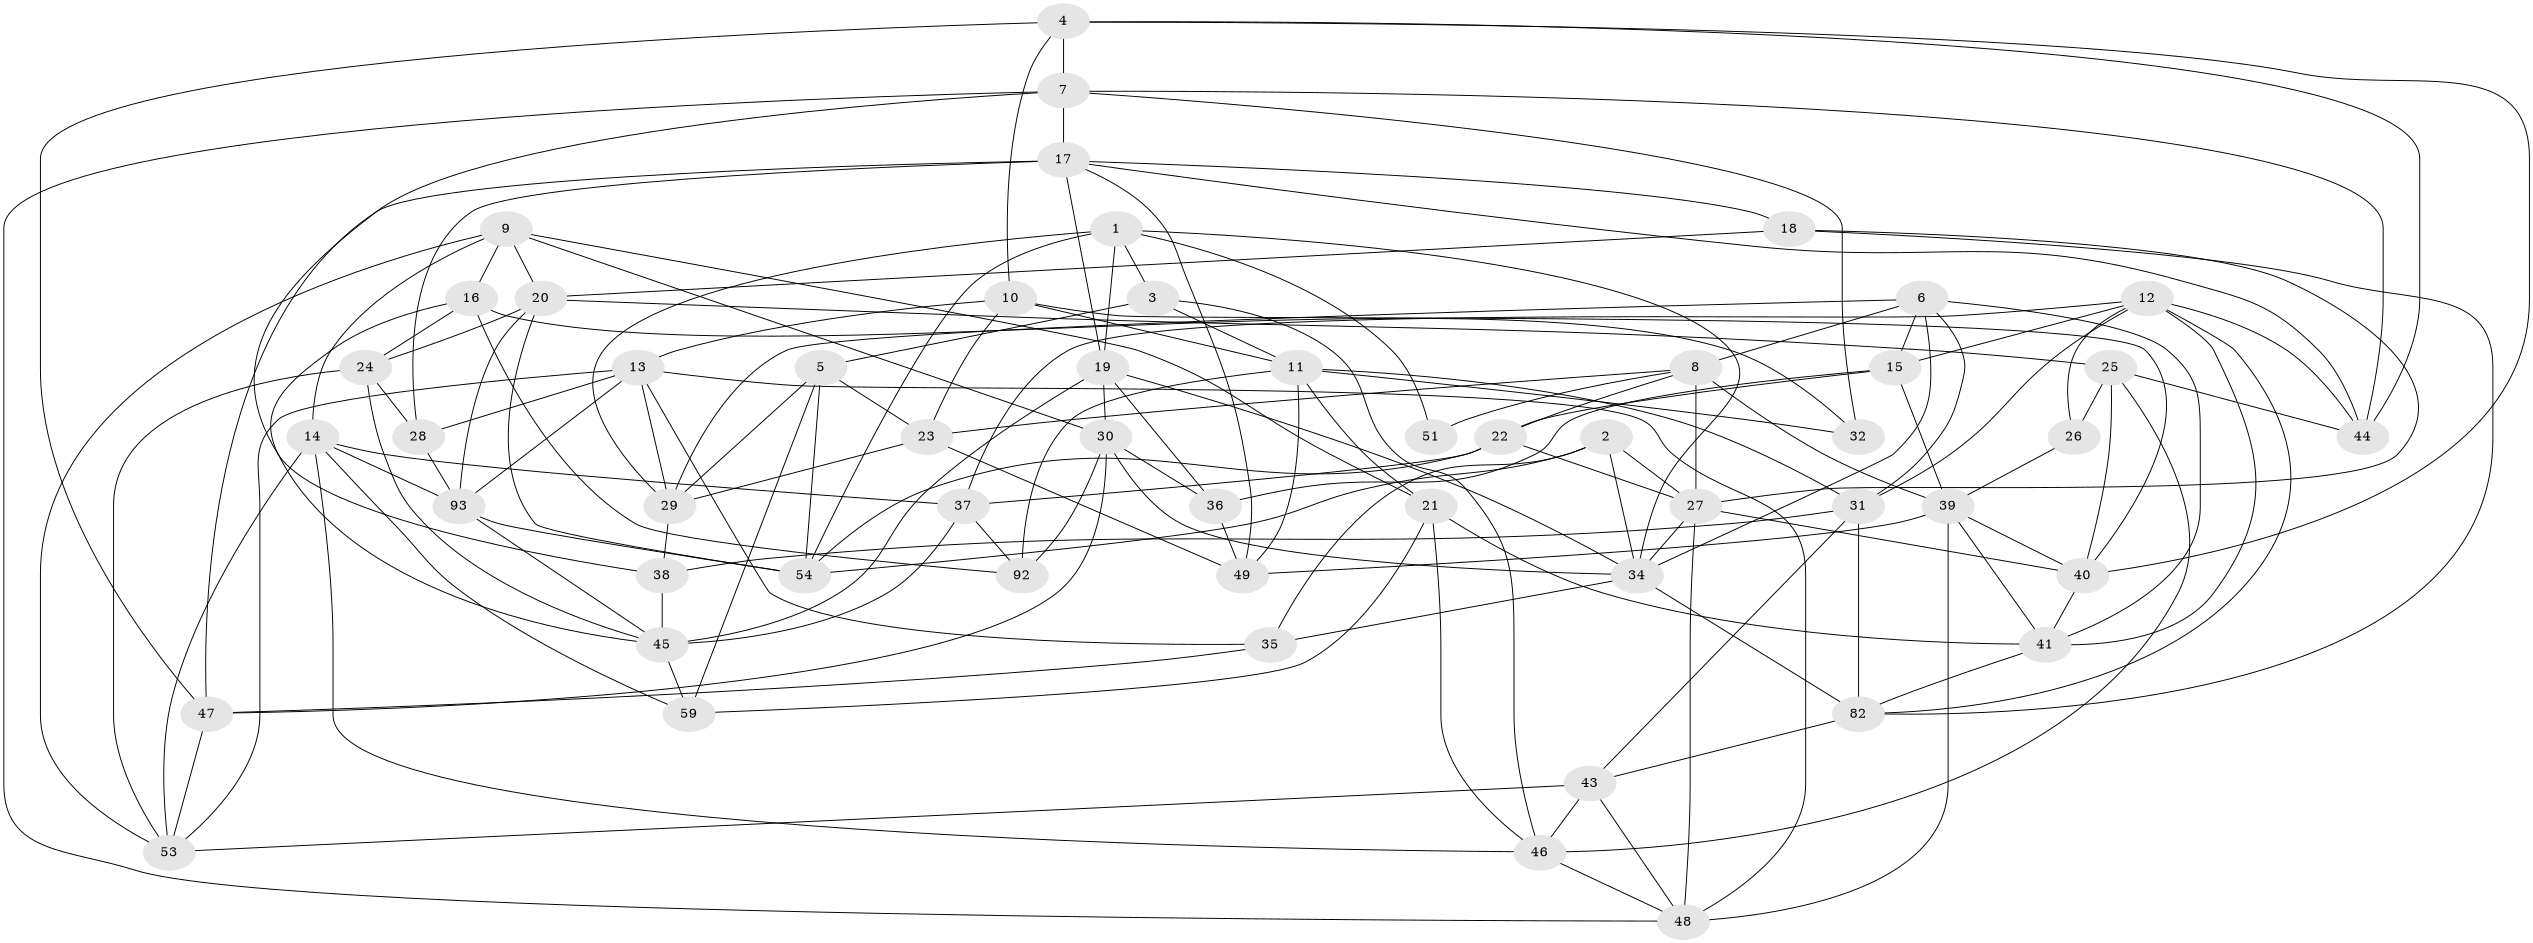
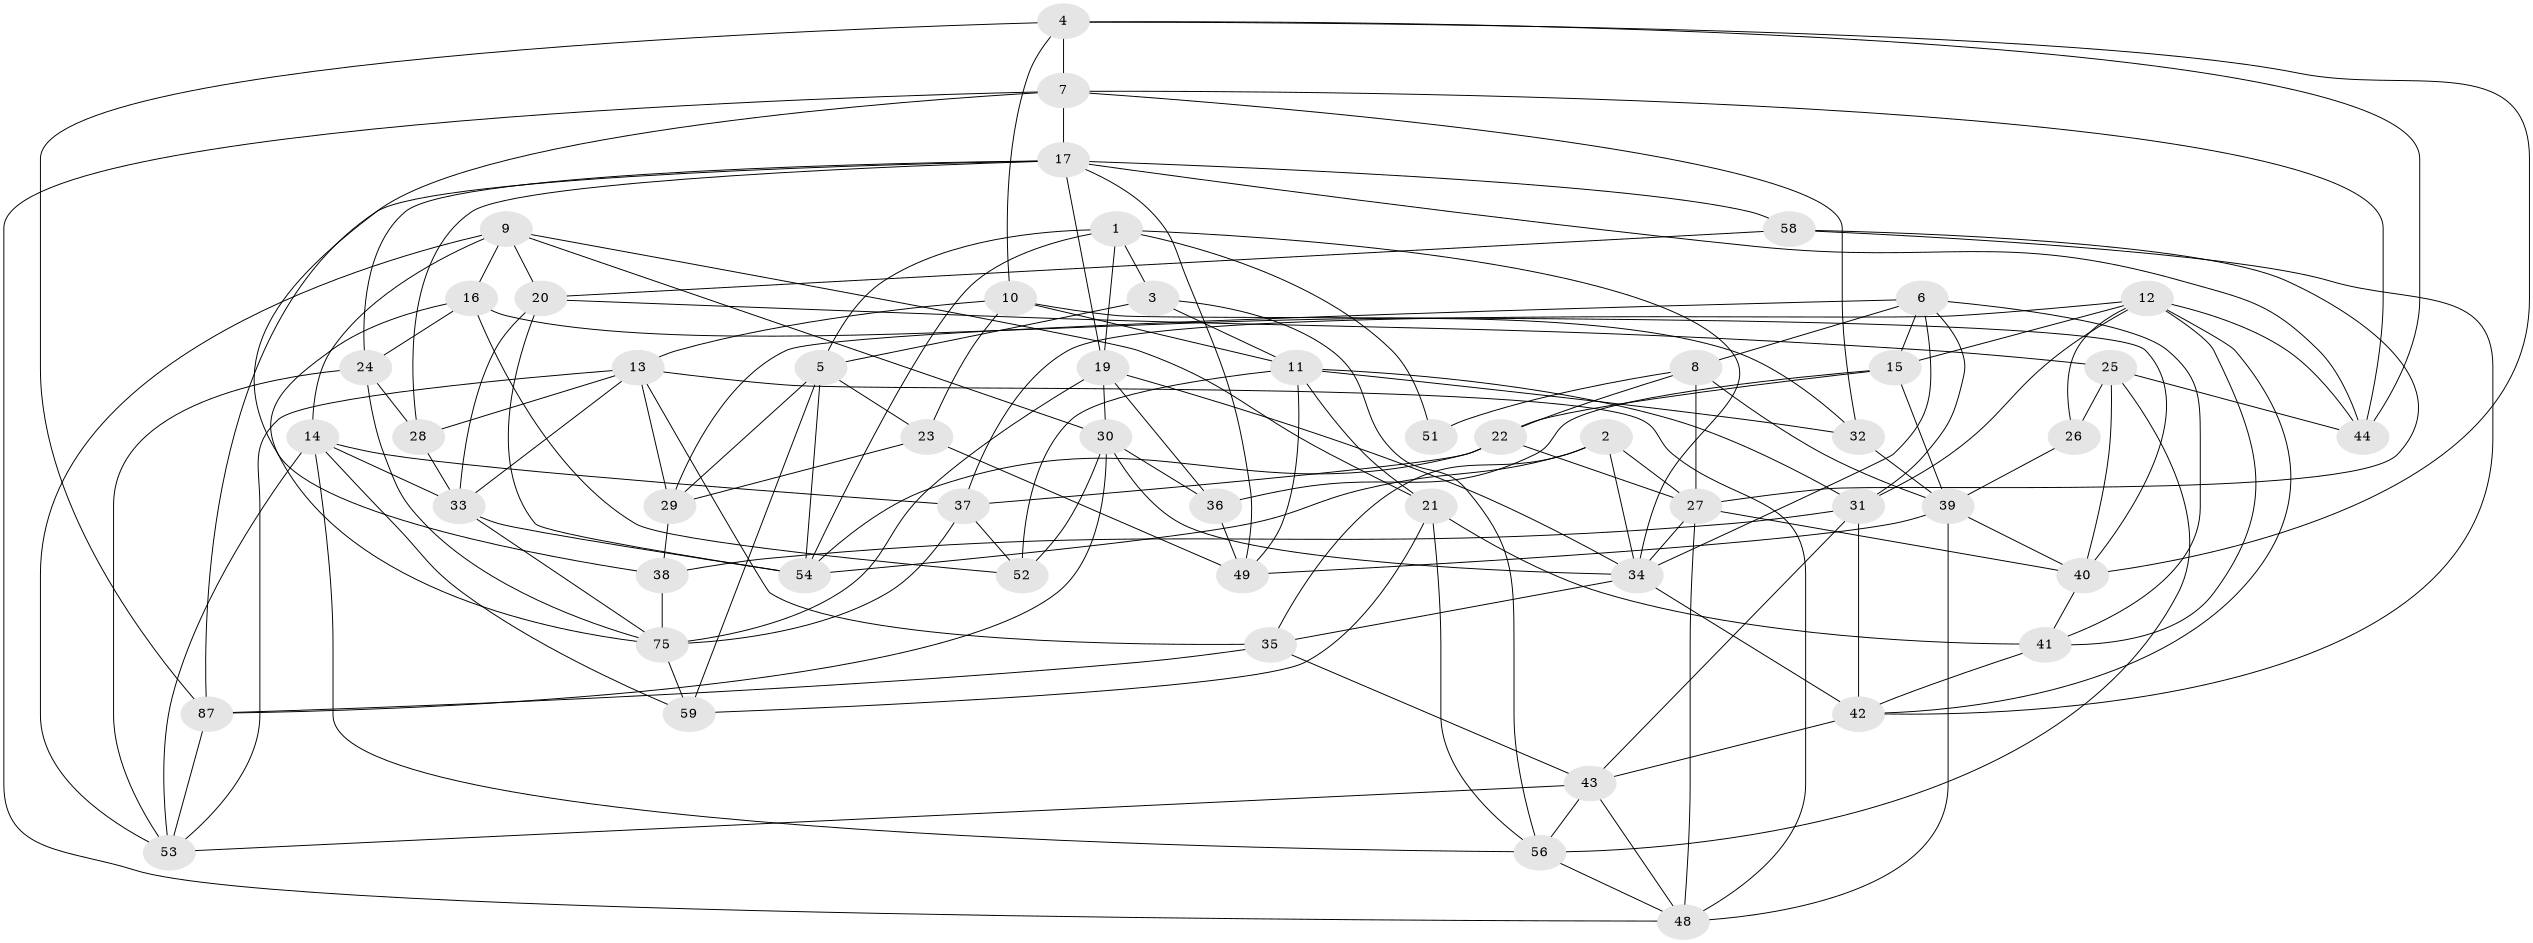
(1789, 229) -> (1789, 229)
(792, 273) -> (940, 254)
(455, 336) -> (645, 175)
(1275, 401) -> none
(459, 506) -> (459, 506)
(1022, 576) -> (1022, 576)
(1997, 576) -> (1901, 470)
(662, 645) -> (662, 645)
(207, 714) -> (207, 714)
none -> (1430, 714)
(1859, 714) -> (1859, 714)
(1540, 853) -> (1540, 853)
